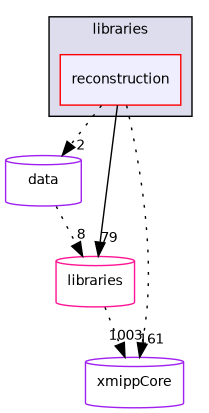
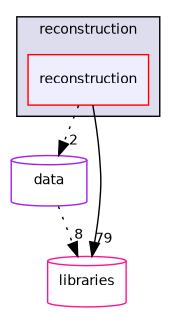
(121, 30) -> (88, 30)
(135, 383) -> none
